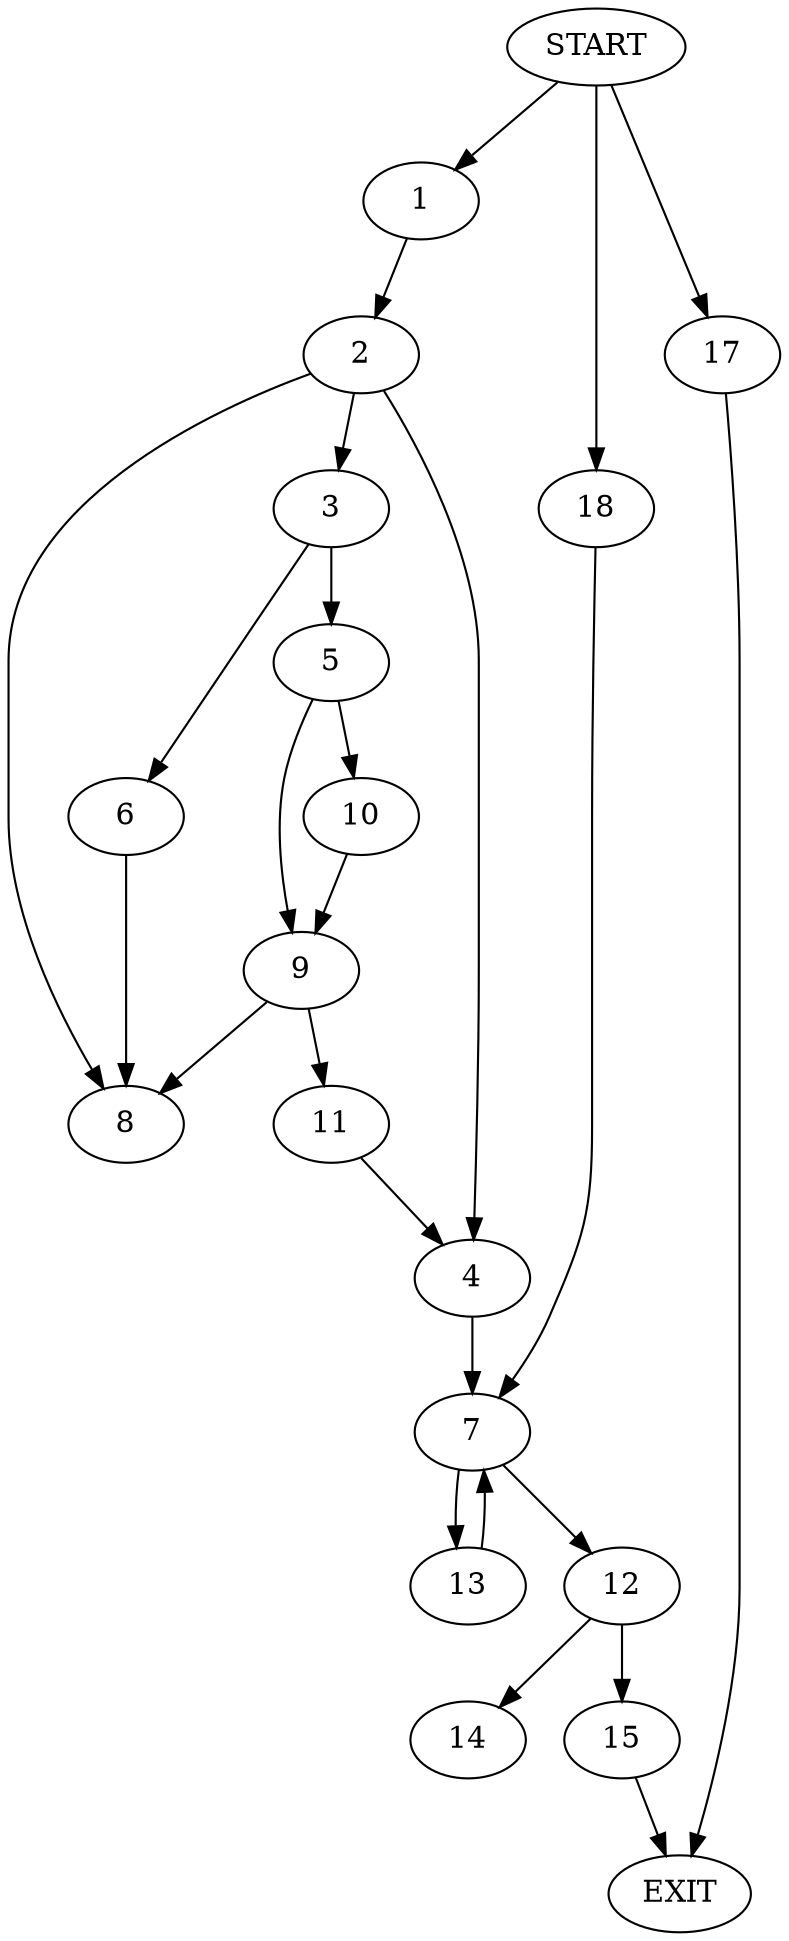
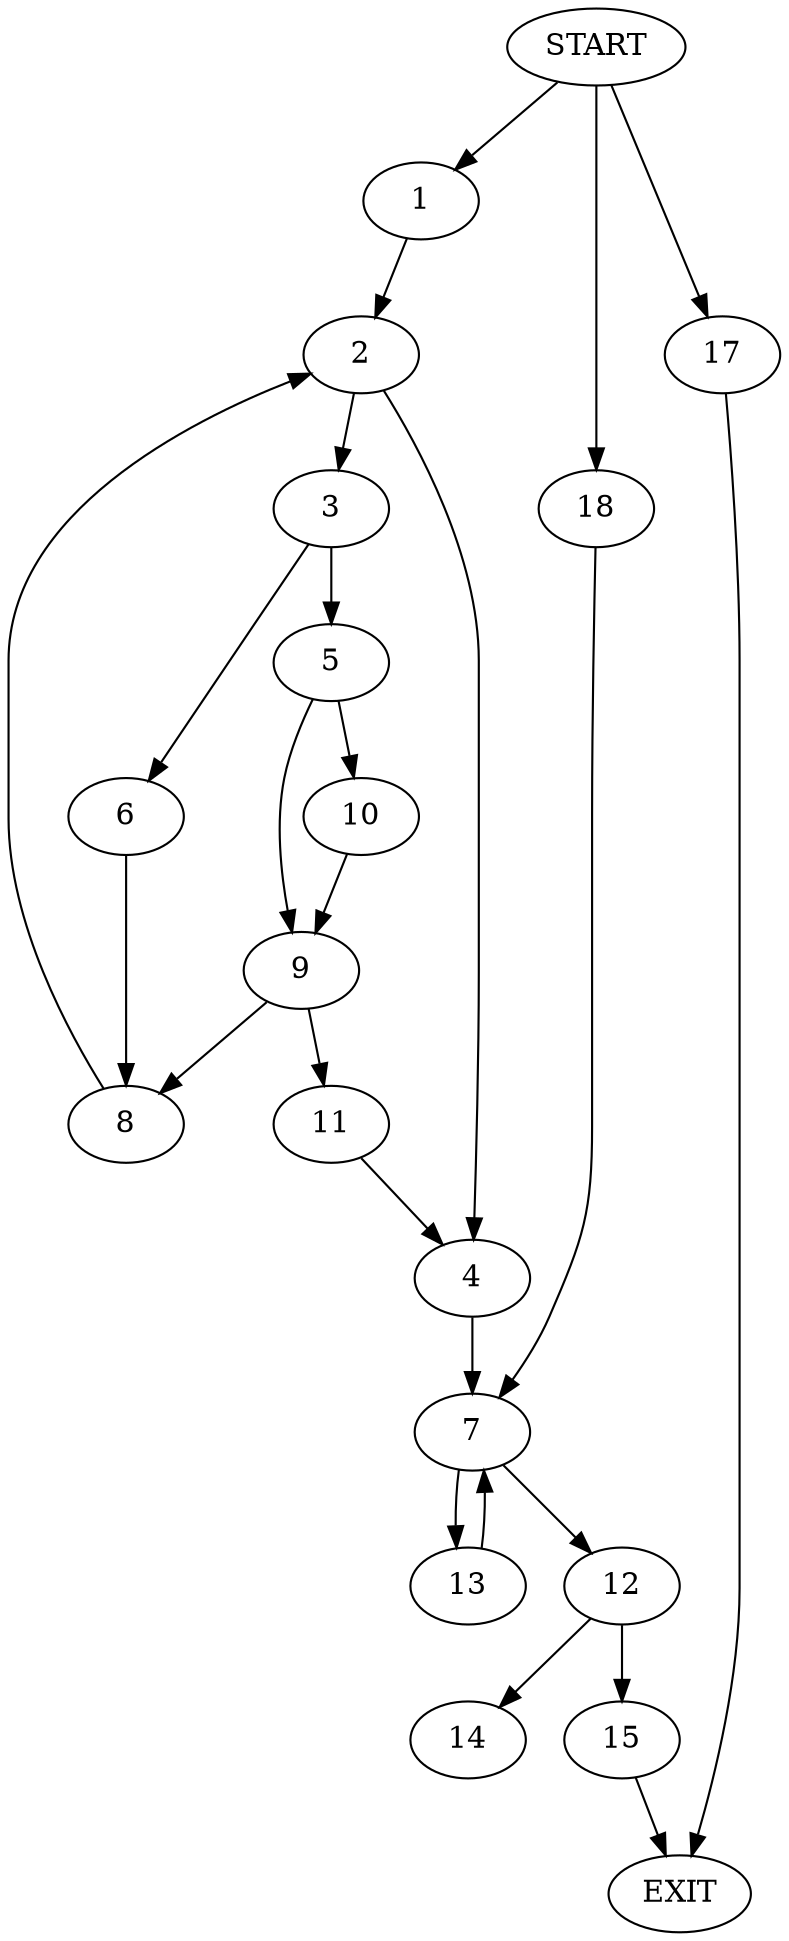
(10, 653) -> (9, 674)
